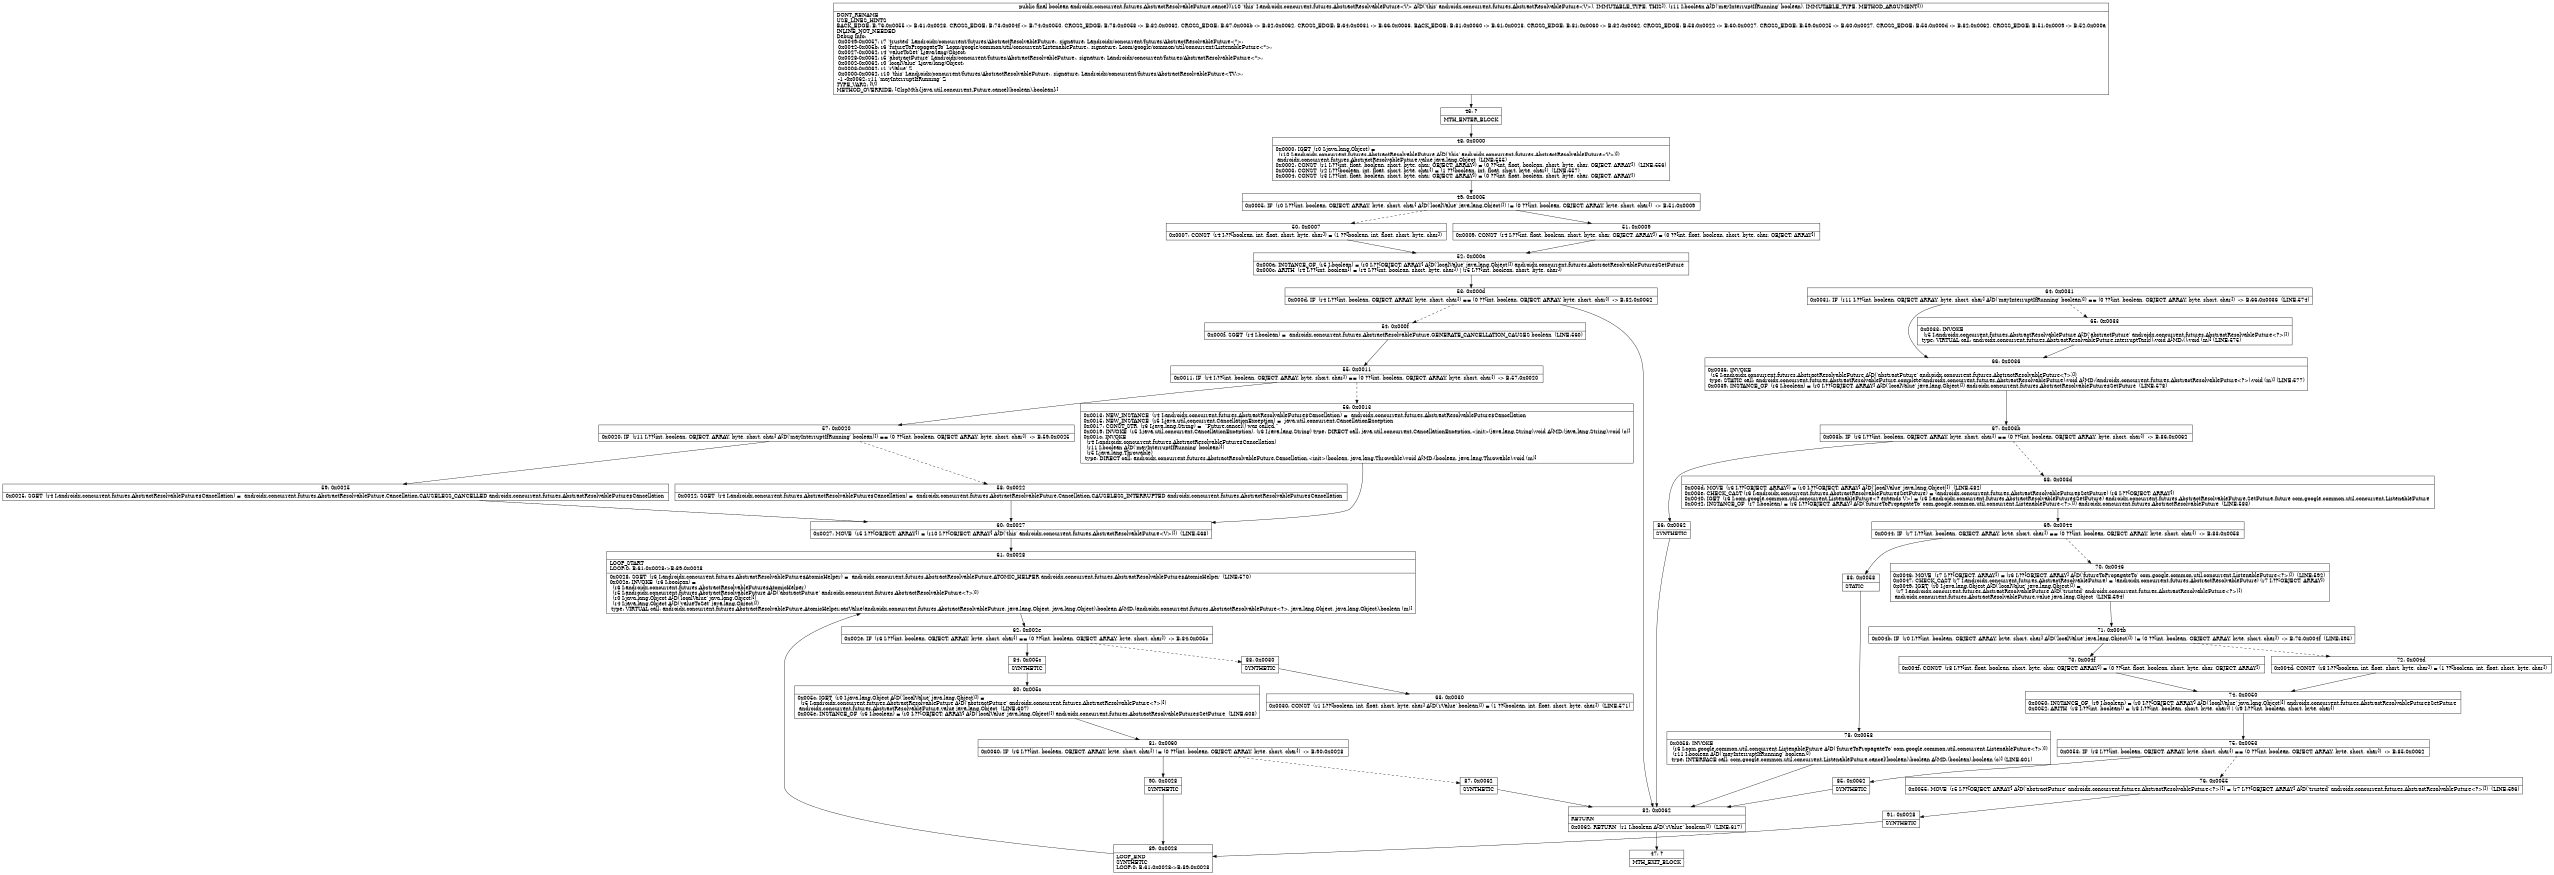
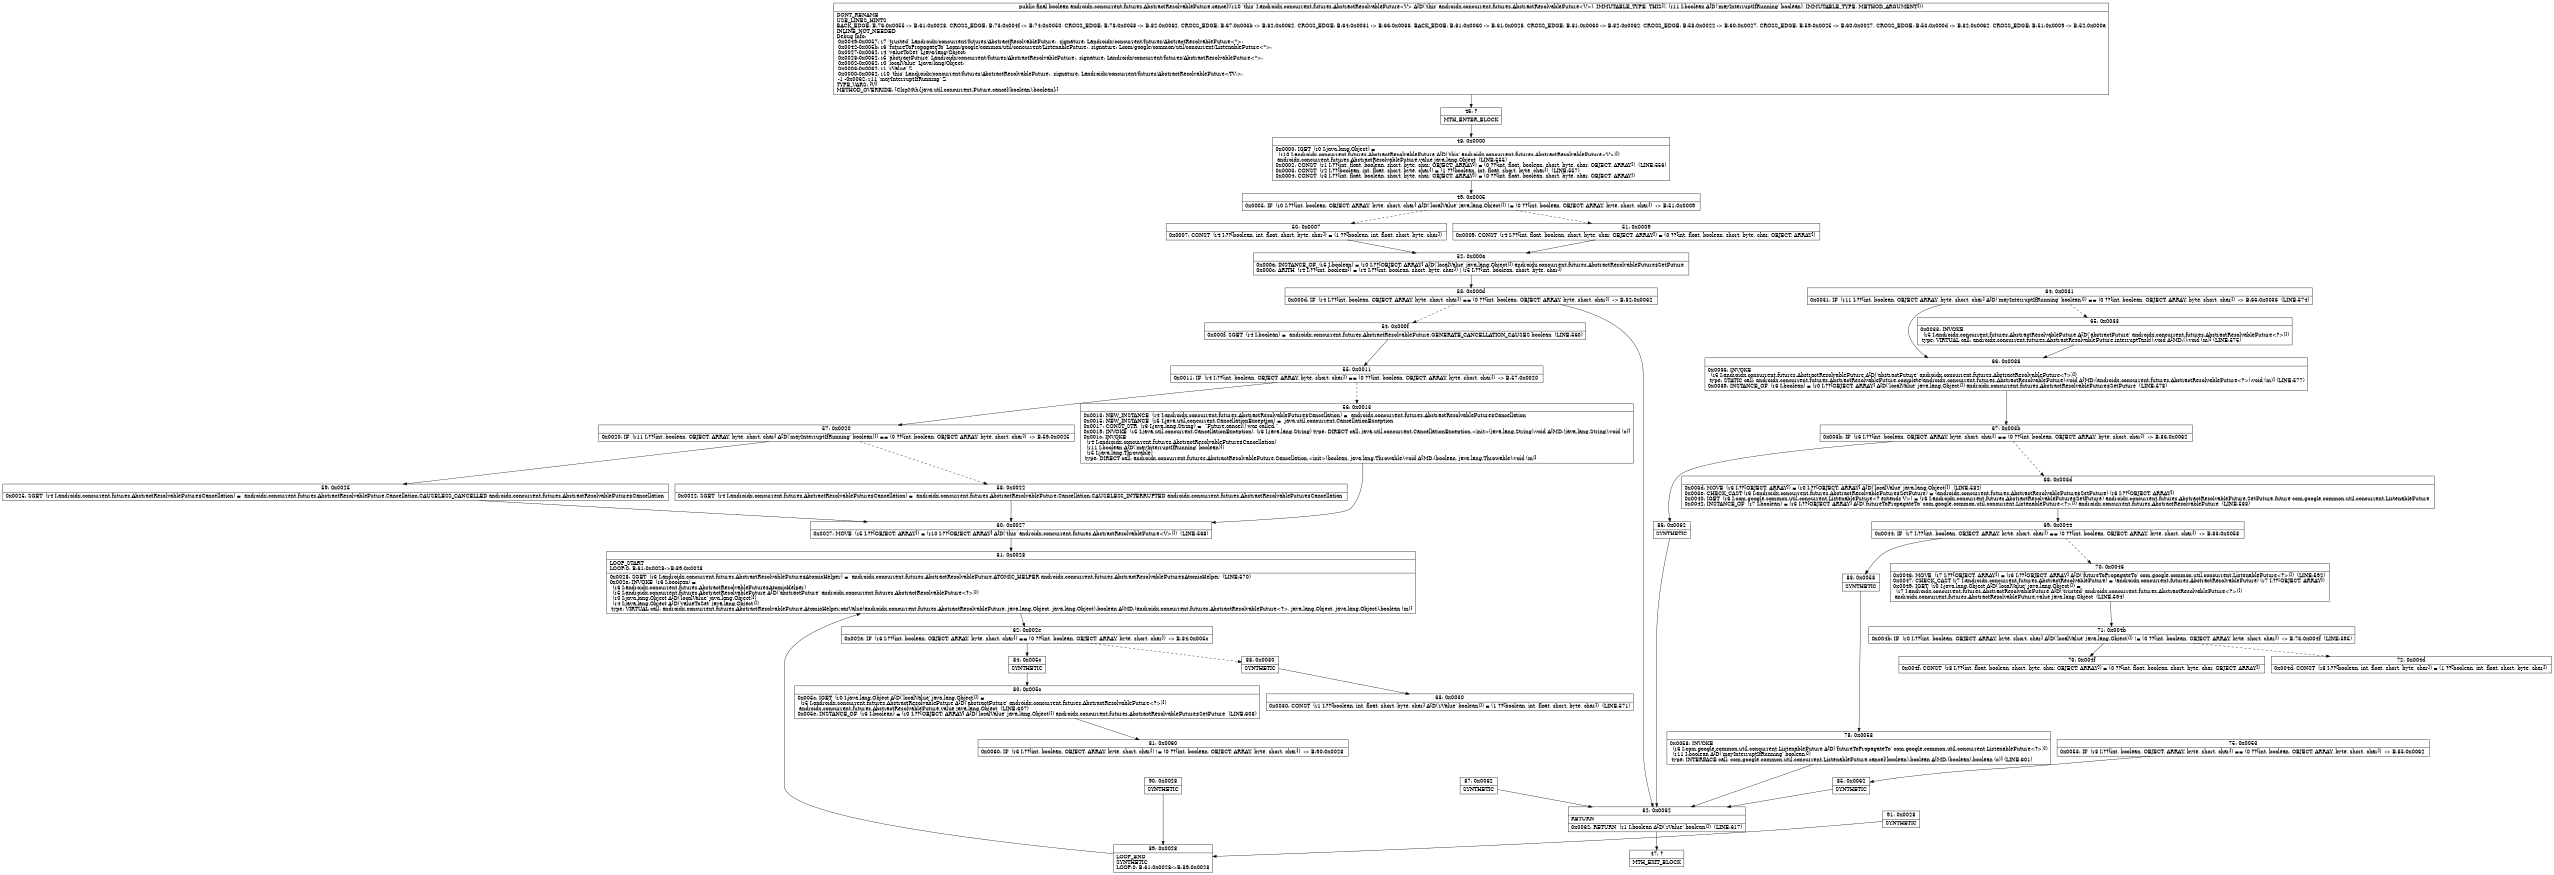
(1552, 217) -> (1552, 217)
(1855, 587) -> (1861, 587)
(2243, 702) -> none
(1163, 765) -> none
(1343, 769) -> none
(2214, 786) -> none
